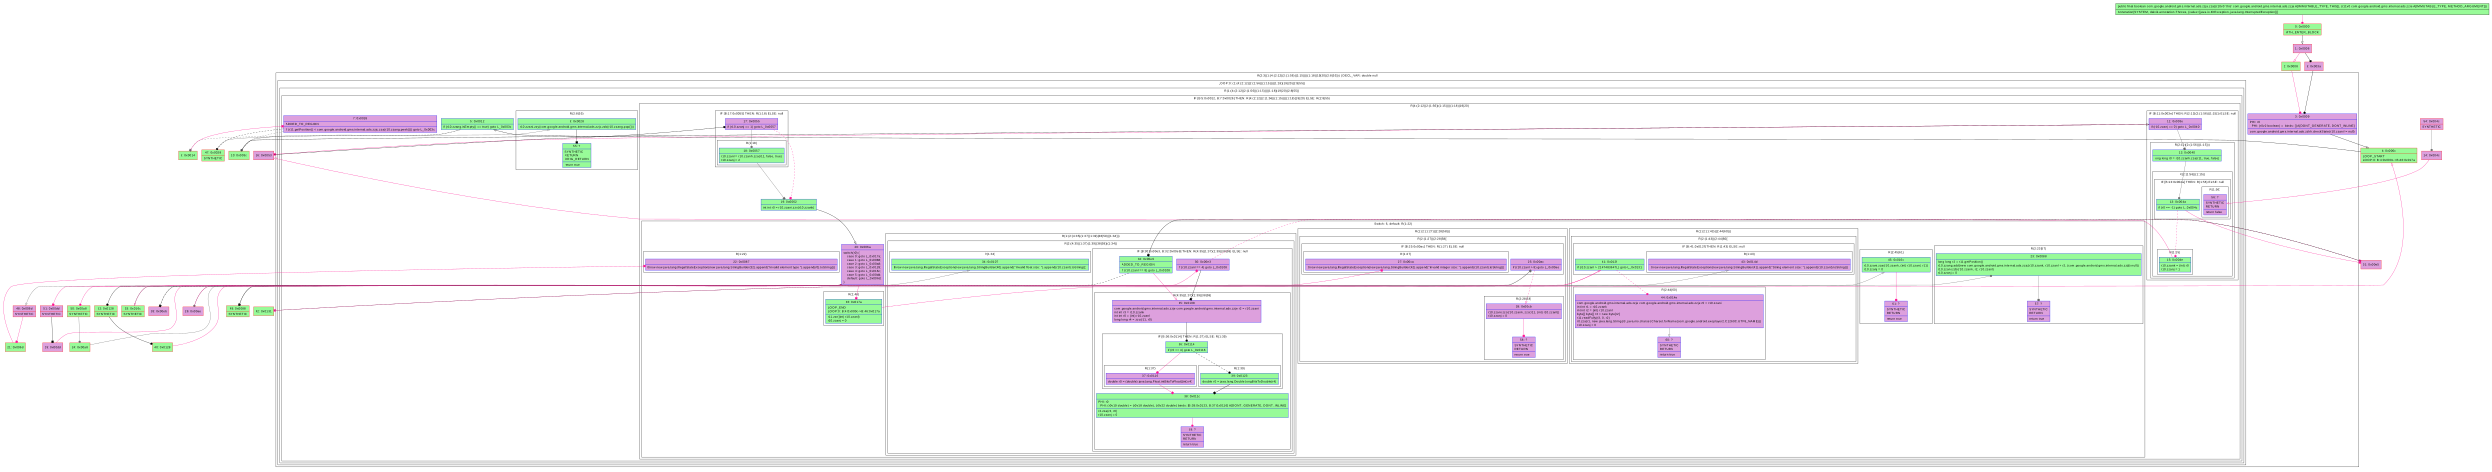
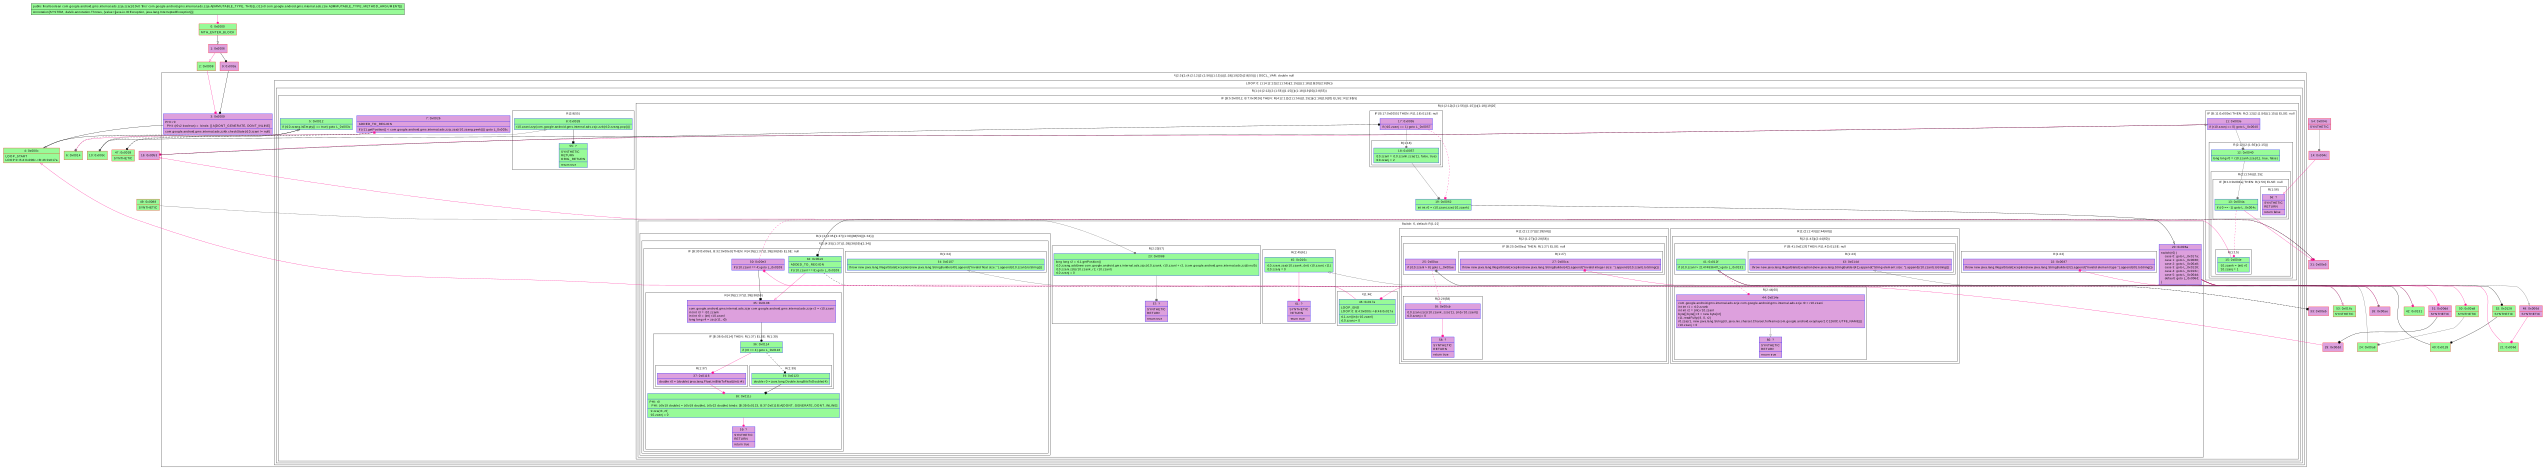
(868, 285) -> (2093, 285)
(536, 286) -> none
